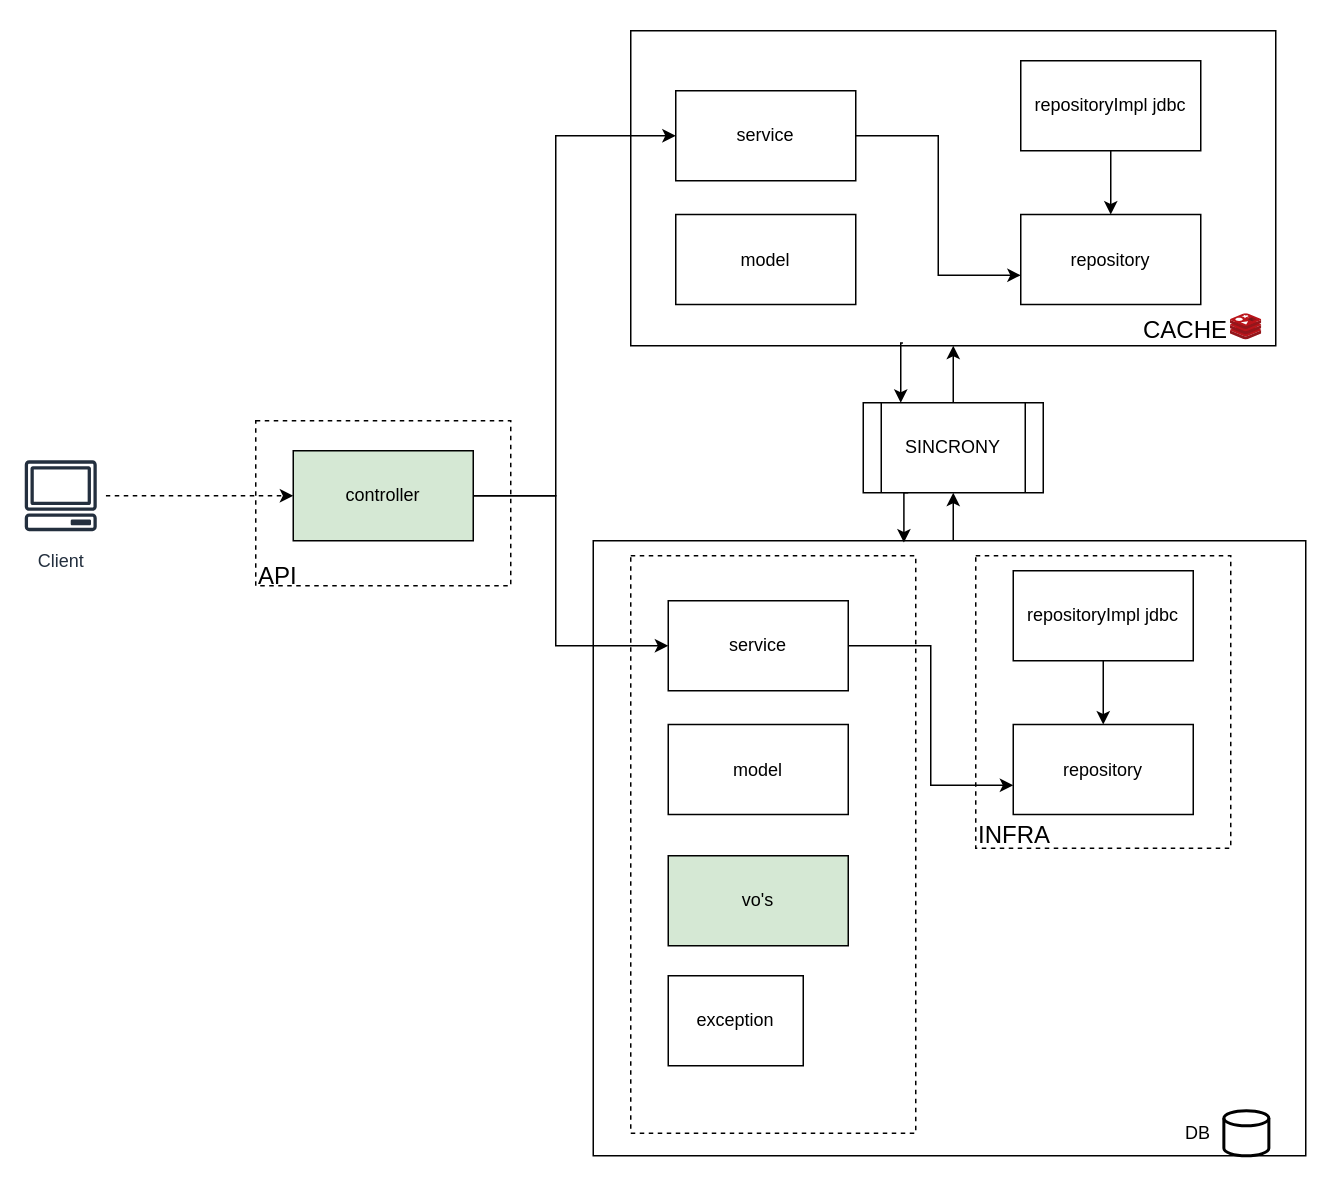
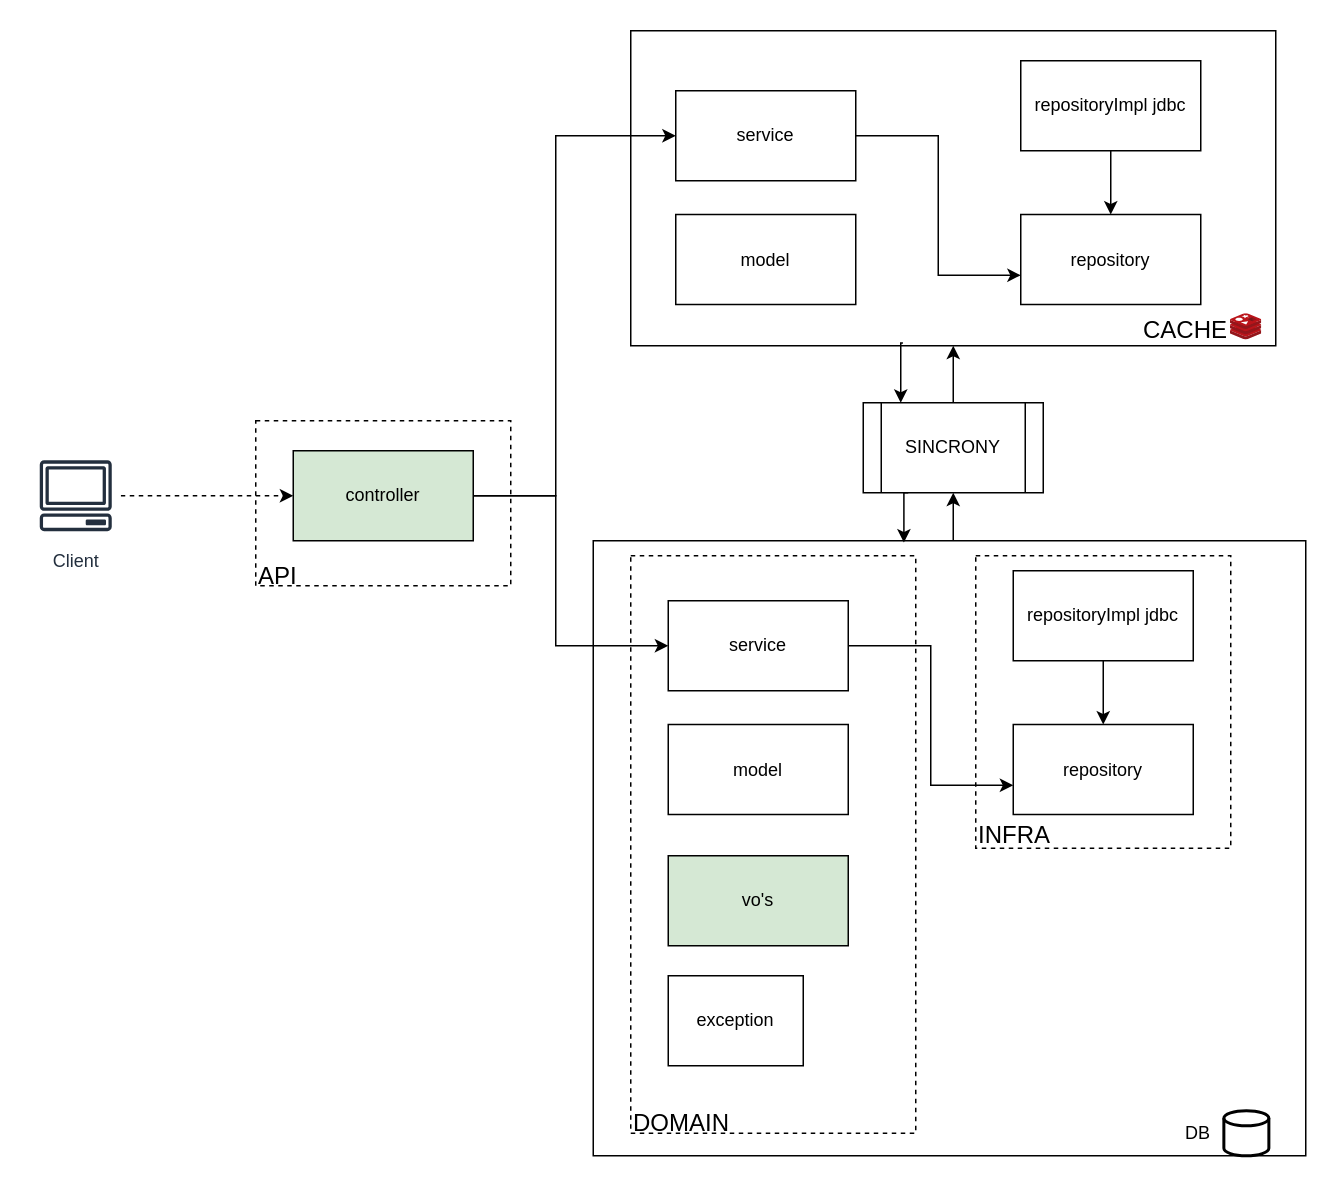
(61, 496) -> (76, 496)
none -> (683, 1111)
